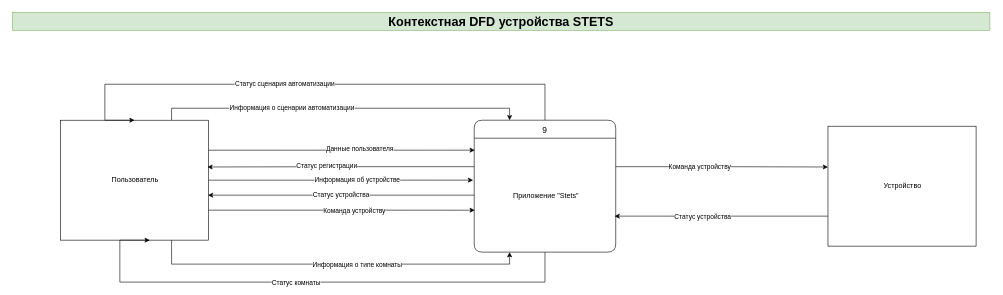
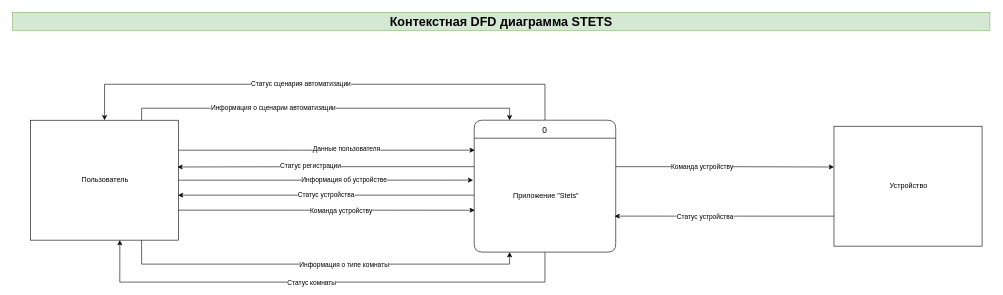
(501, 21) -> (501, 21)
(545, 130) -> (545, 130)
(134, 180) -> (104, 180)
(902, 186) -> (908, 186)
